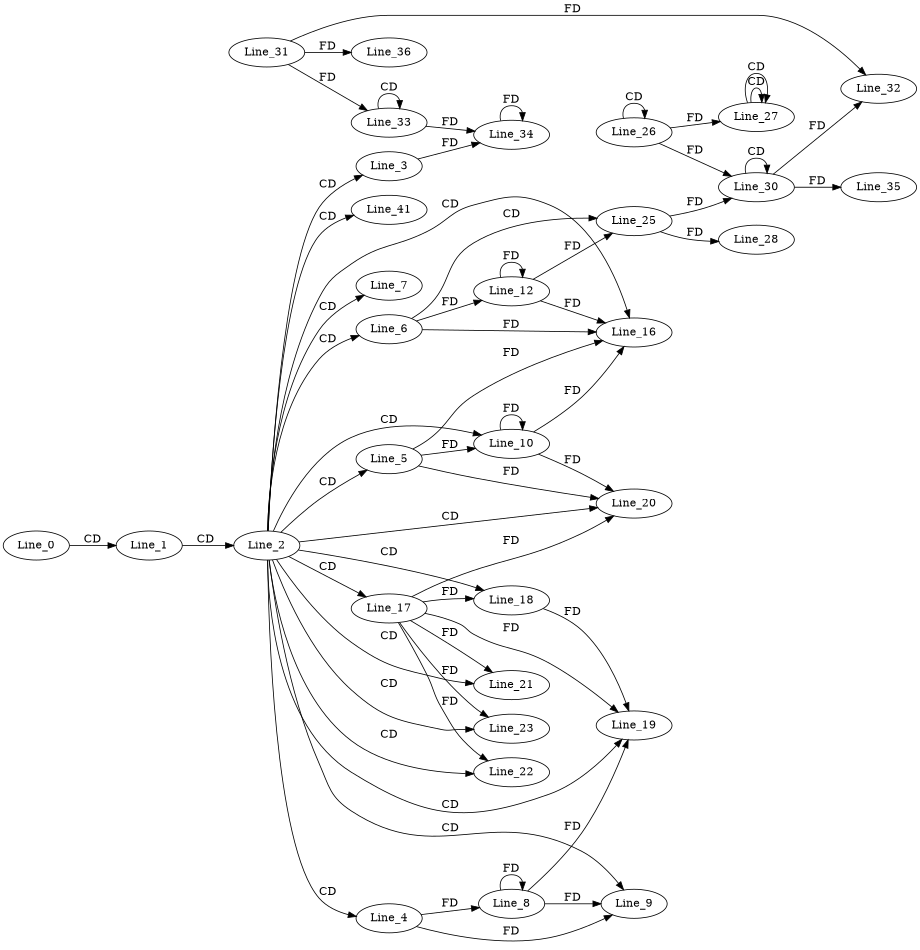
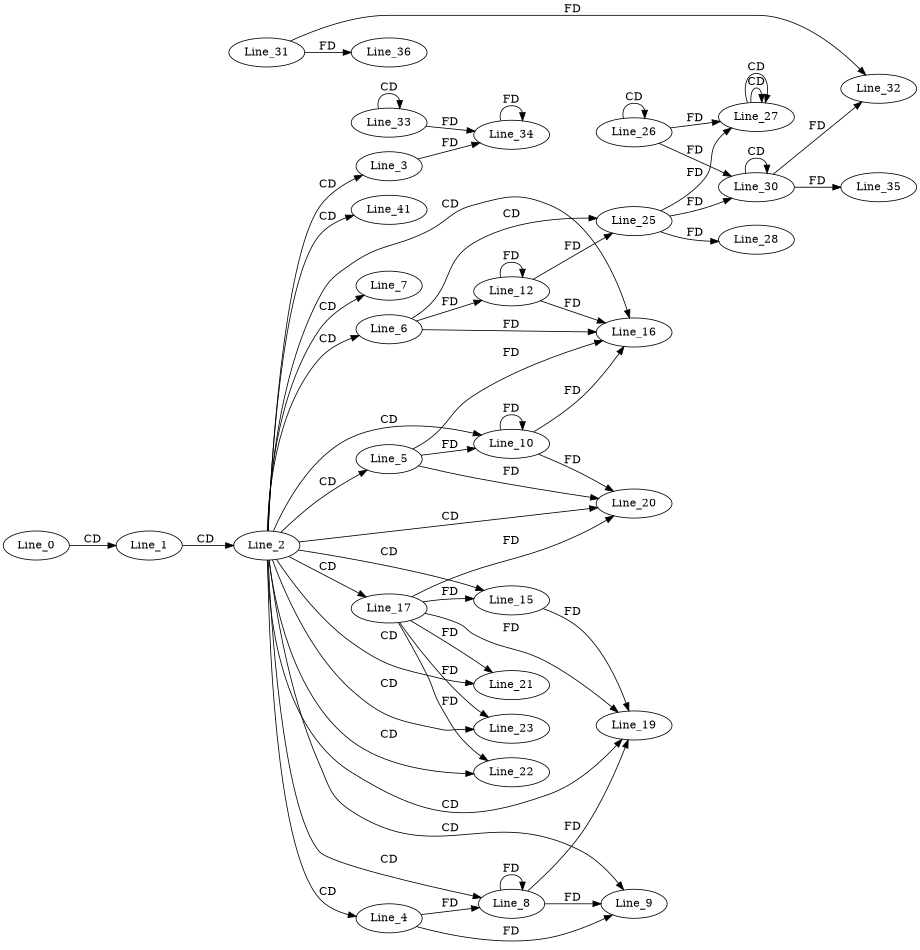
(324, 85) -> none
none -> (704, 180)
(512, 600) -> (512, 600)
none -> (294, 788)
